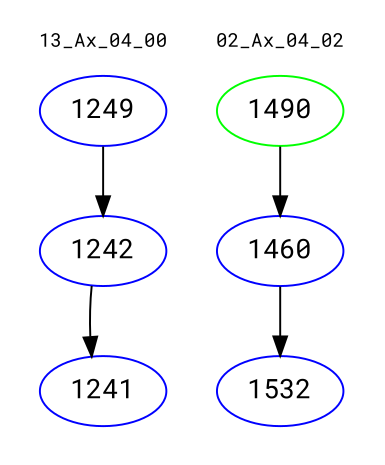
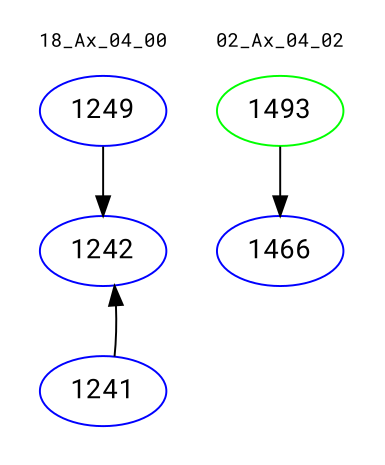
(104, 42) -> (104, 42)
(280, 111) -> (280, 111)
(280, 251) -> (280, 251)
(90, 311) -> (116, 331)
(280, 391) -> none
